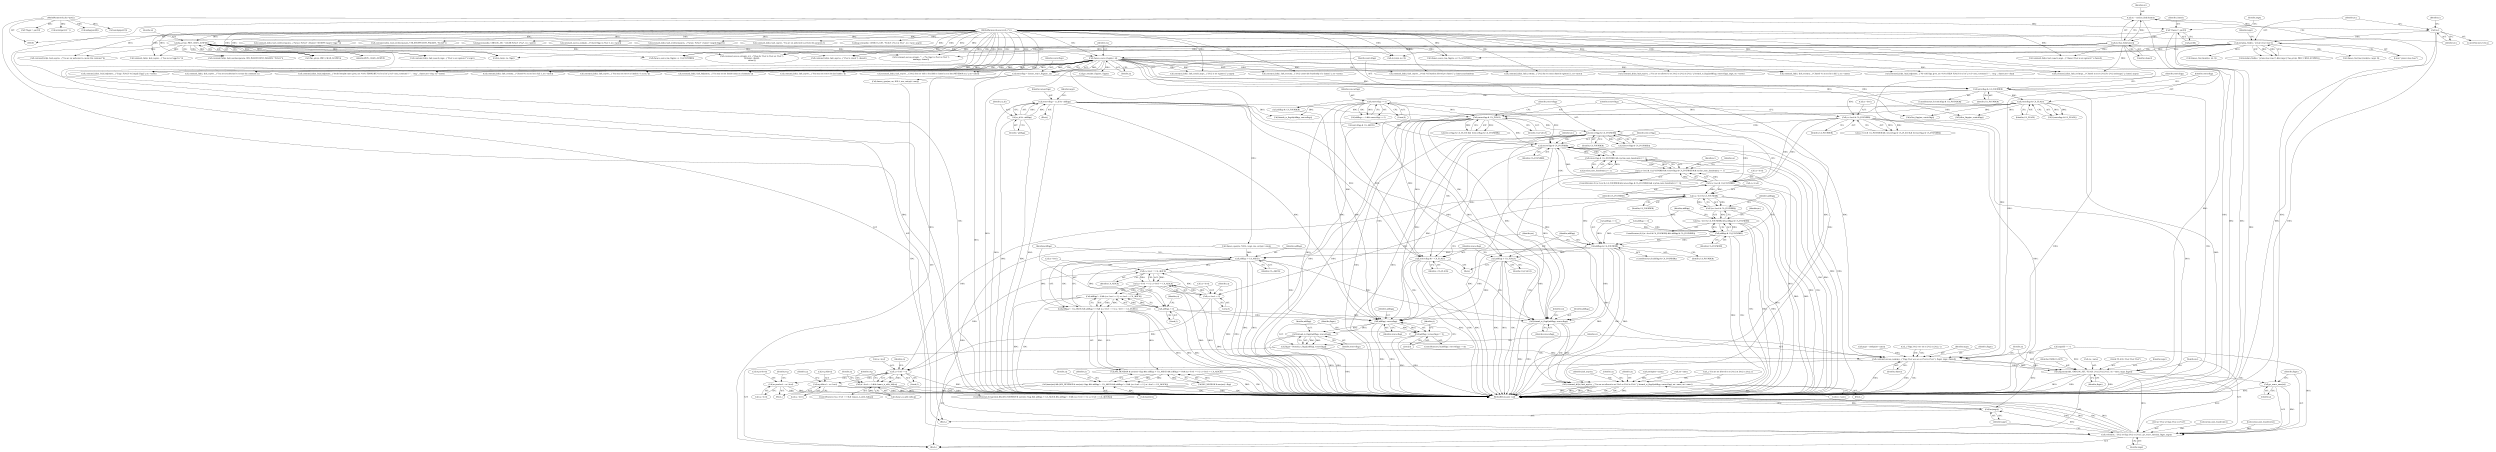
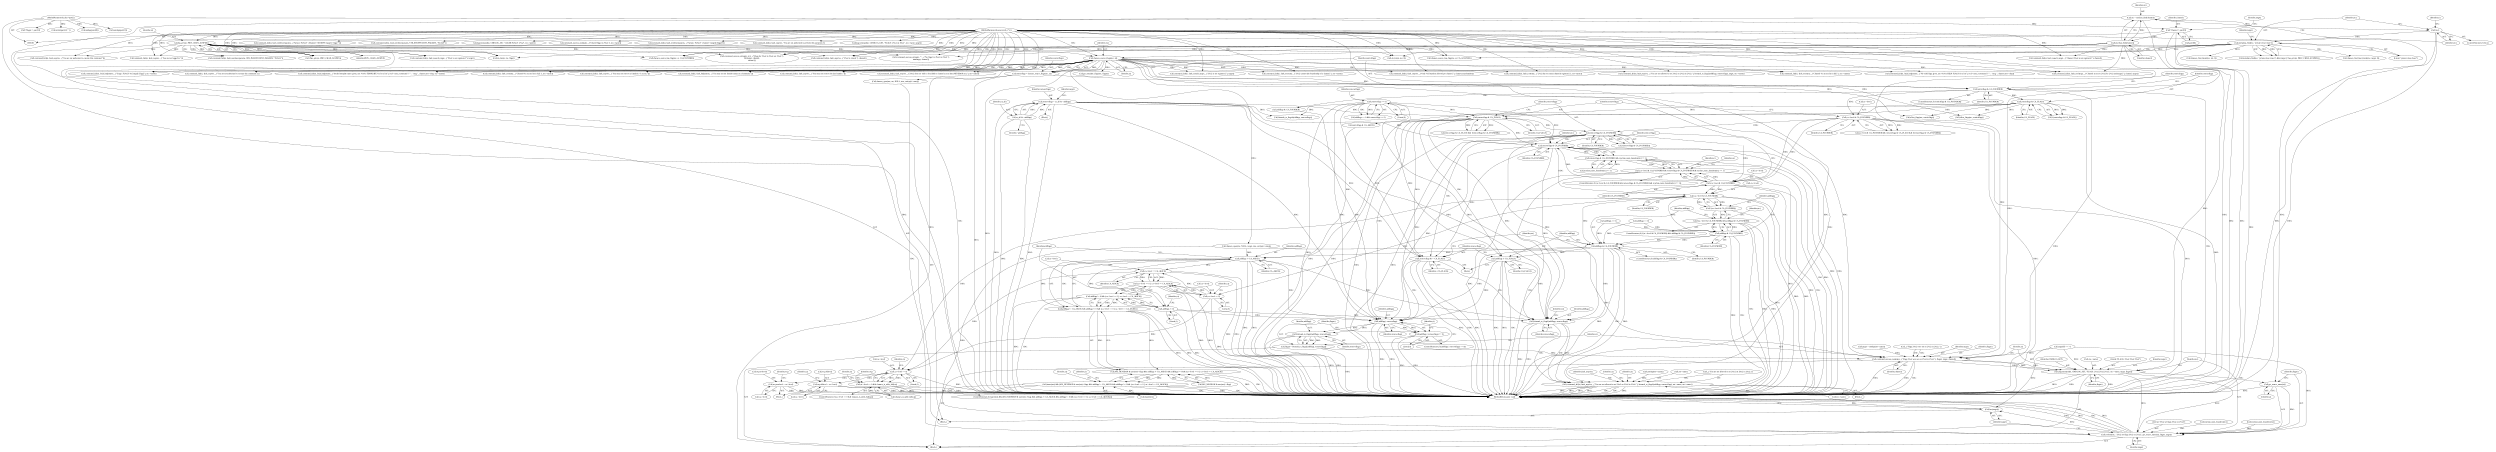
(1013, 125) -> none
